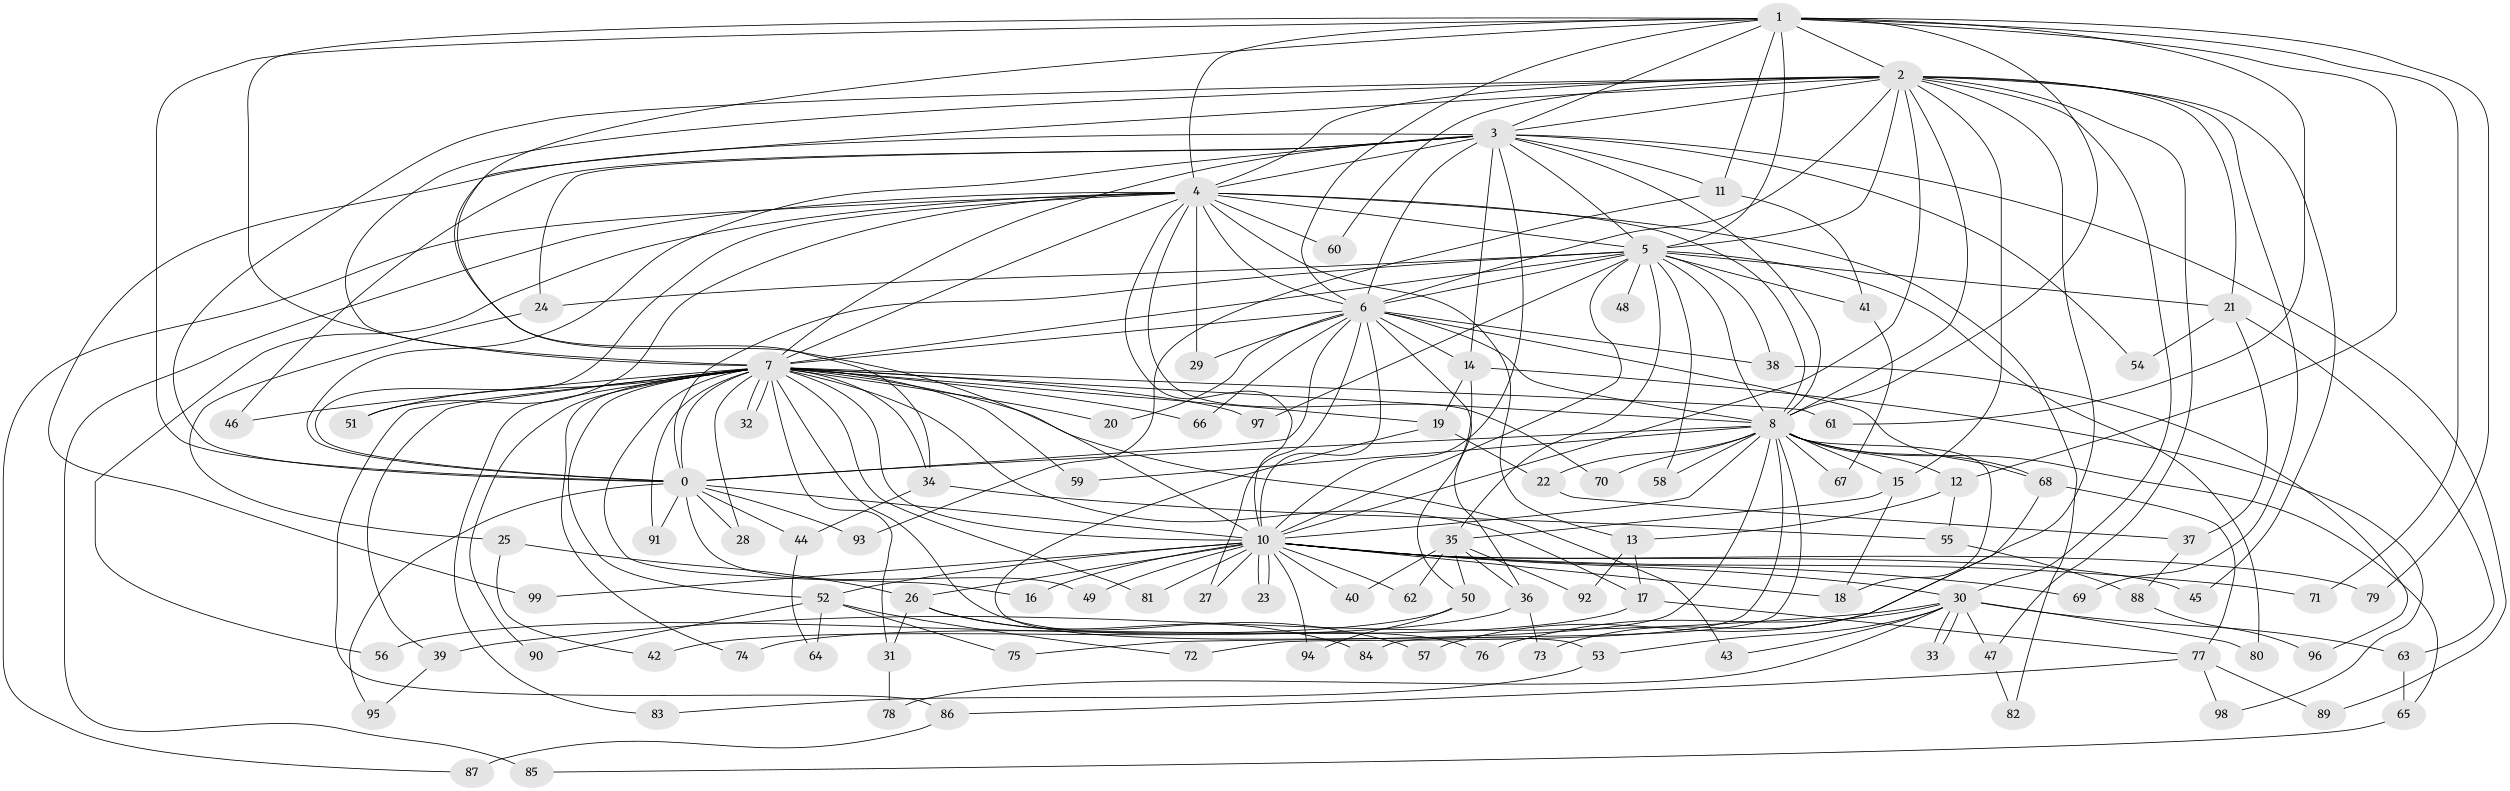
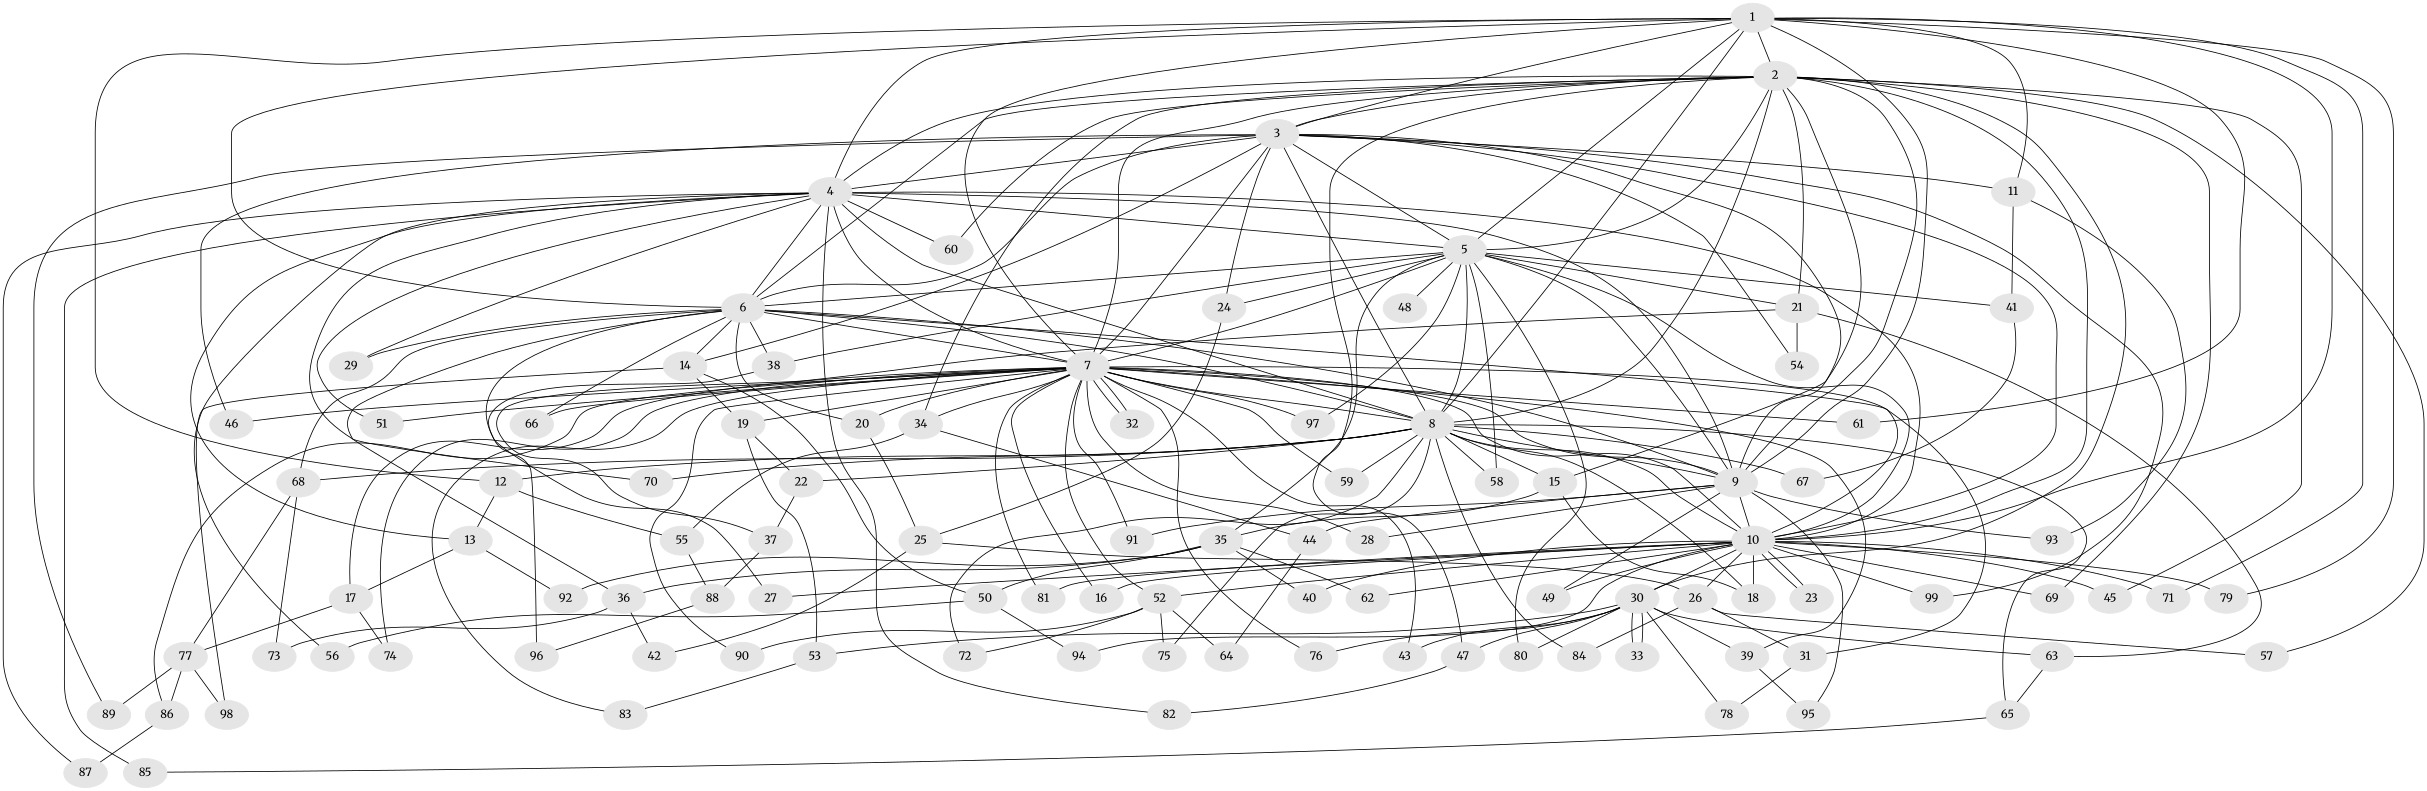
none -> (894, 481)
(685, 483) -> (1736, 483)
